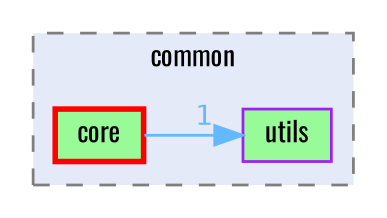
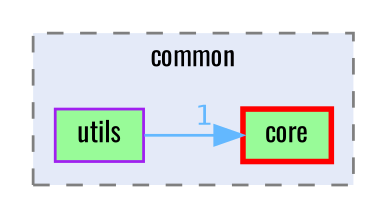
(179, 135) -> (179, 135)
